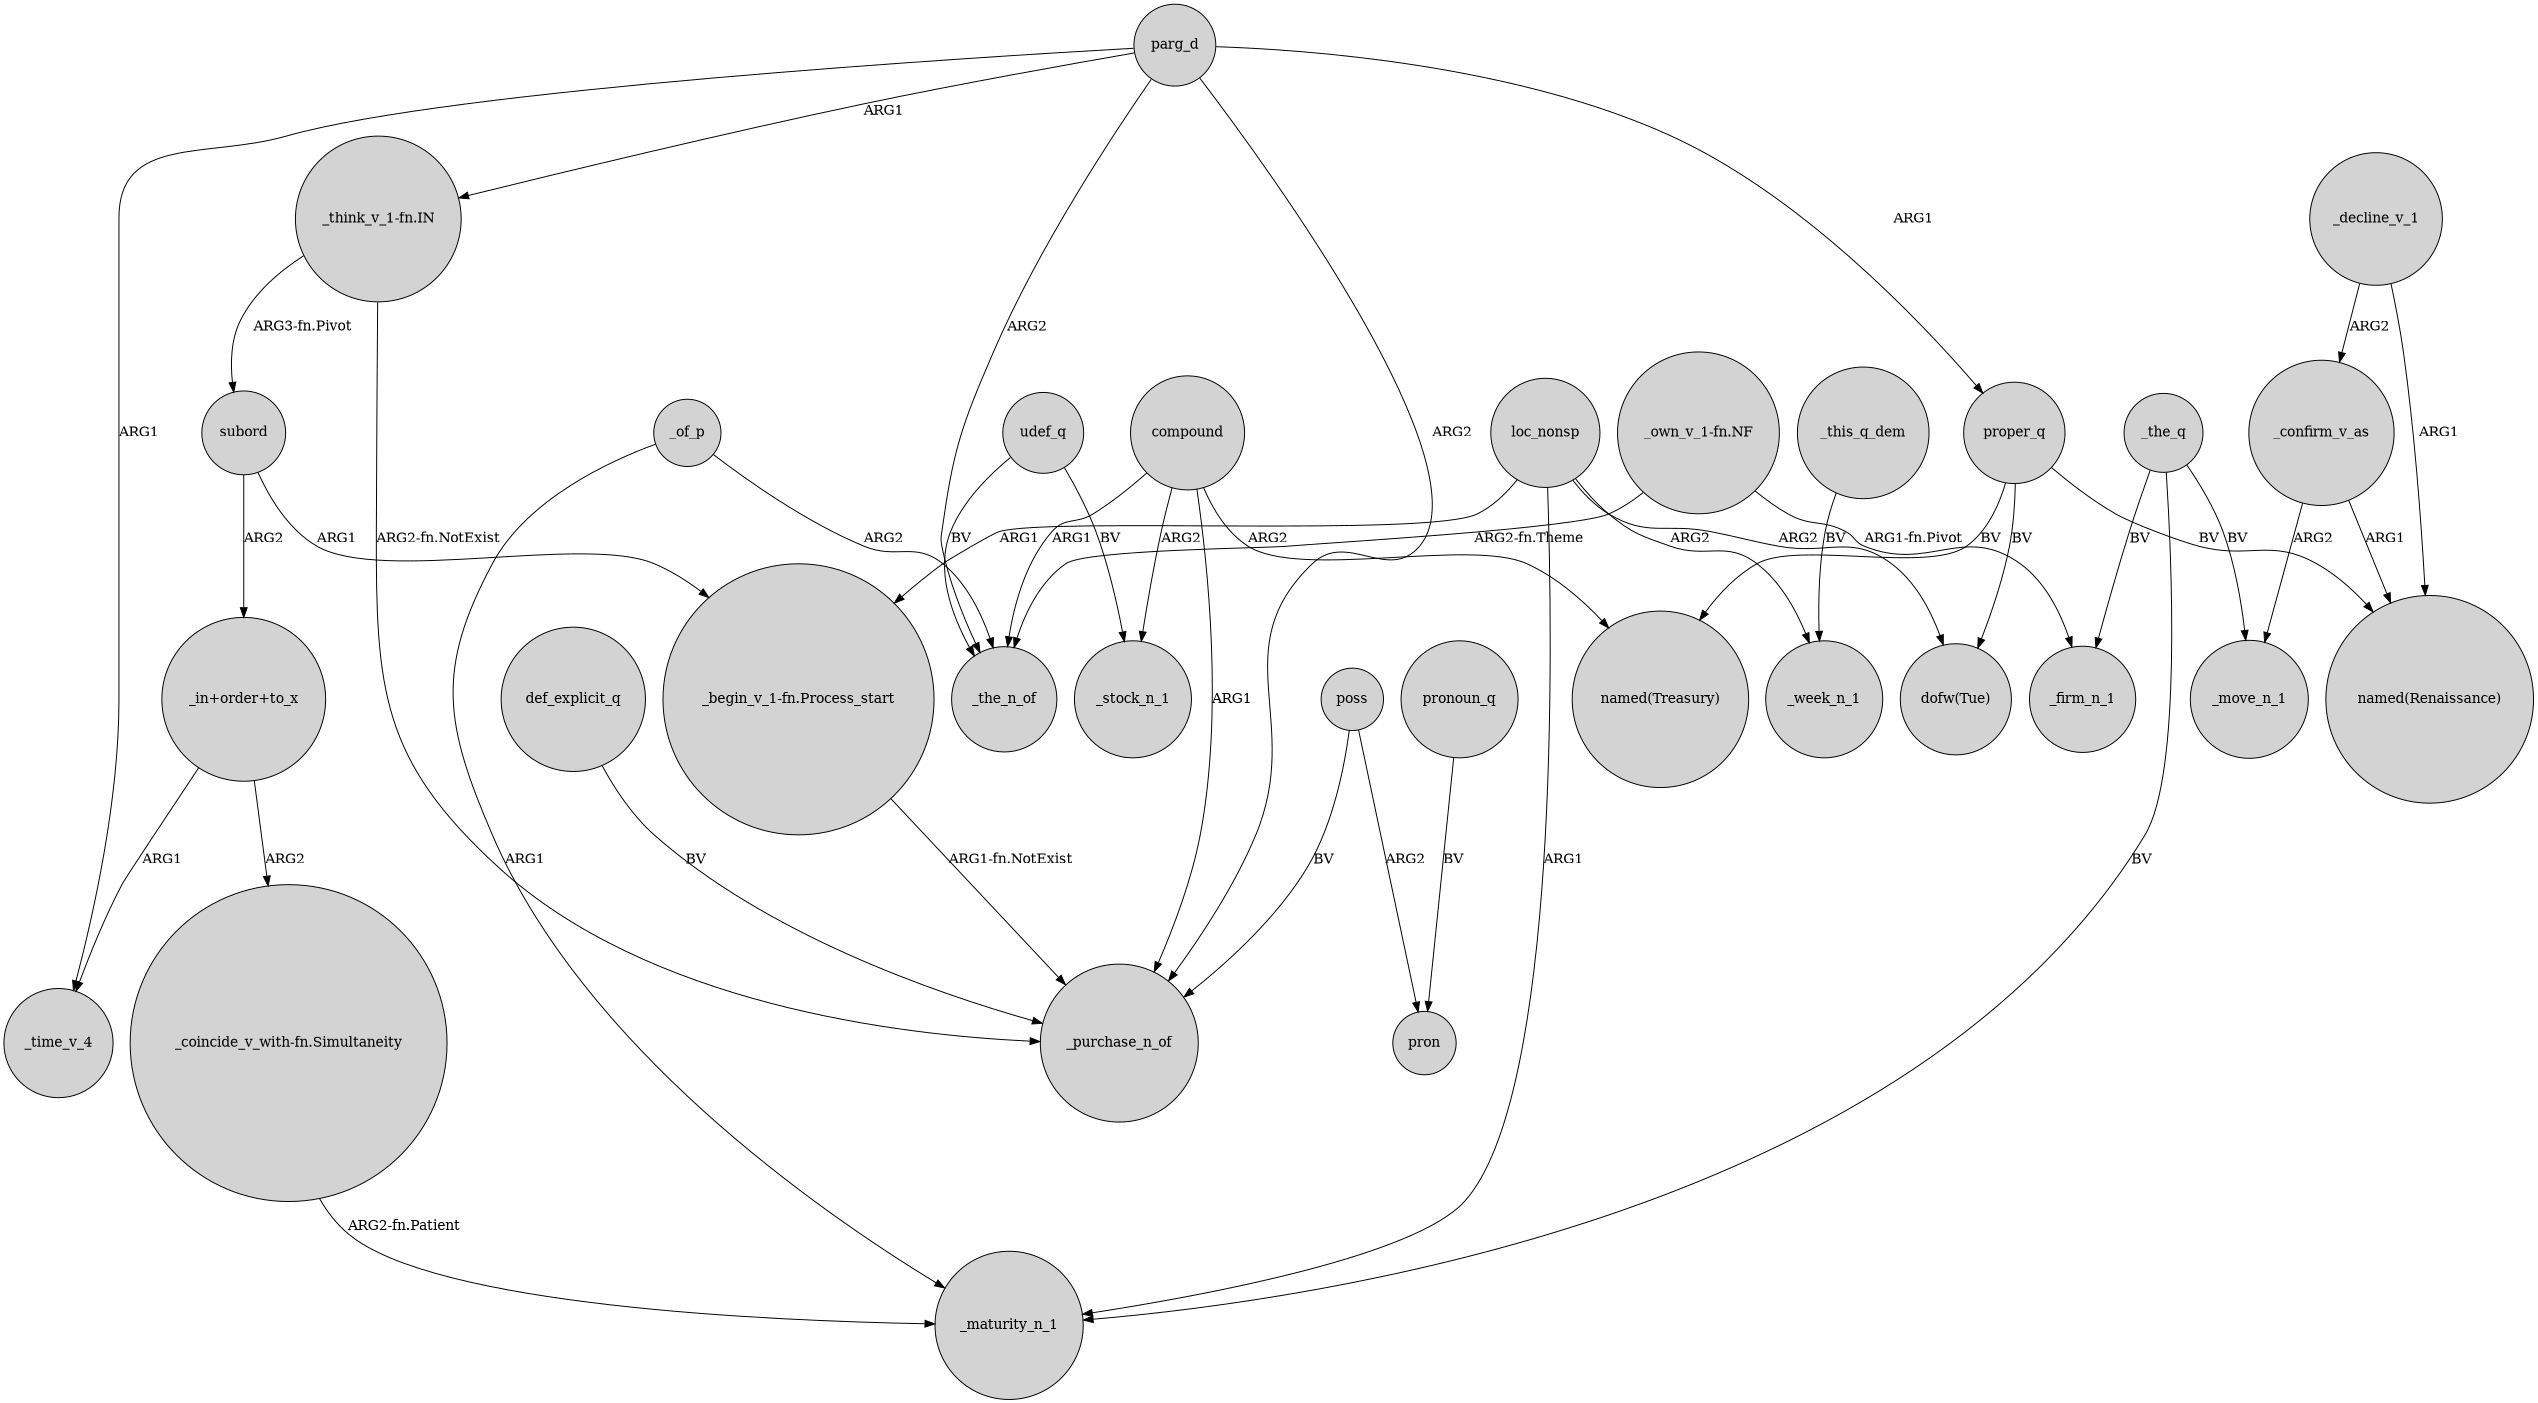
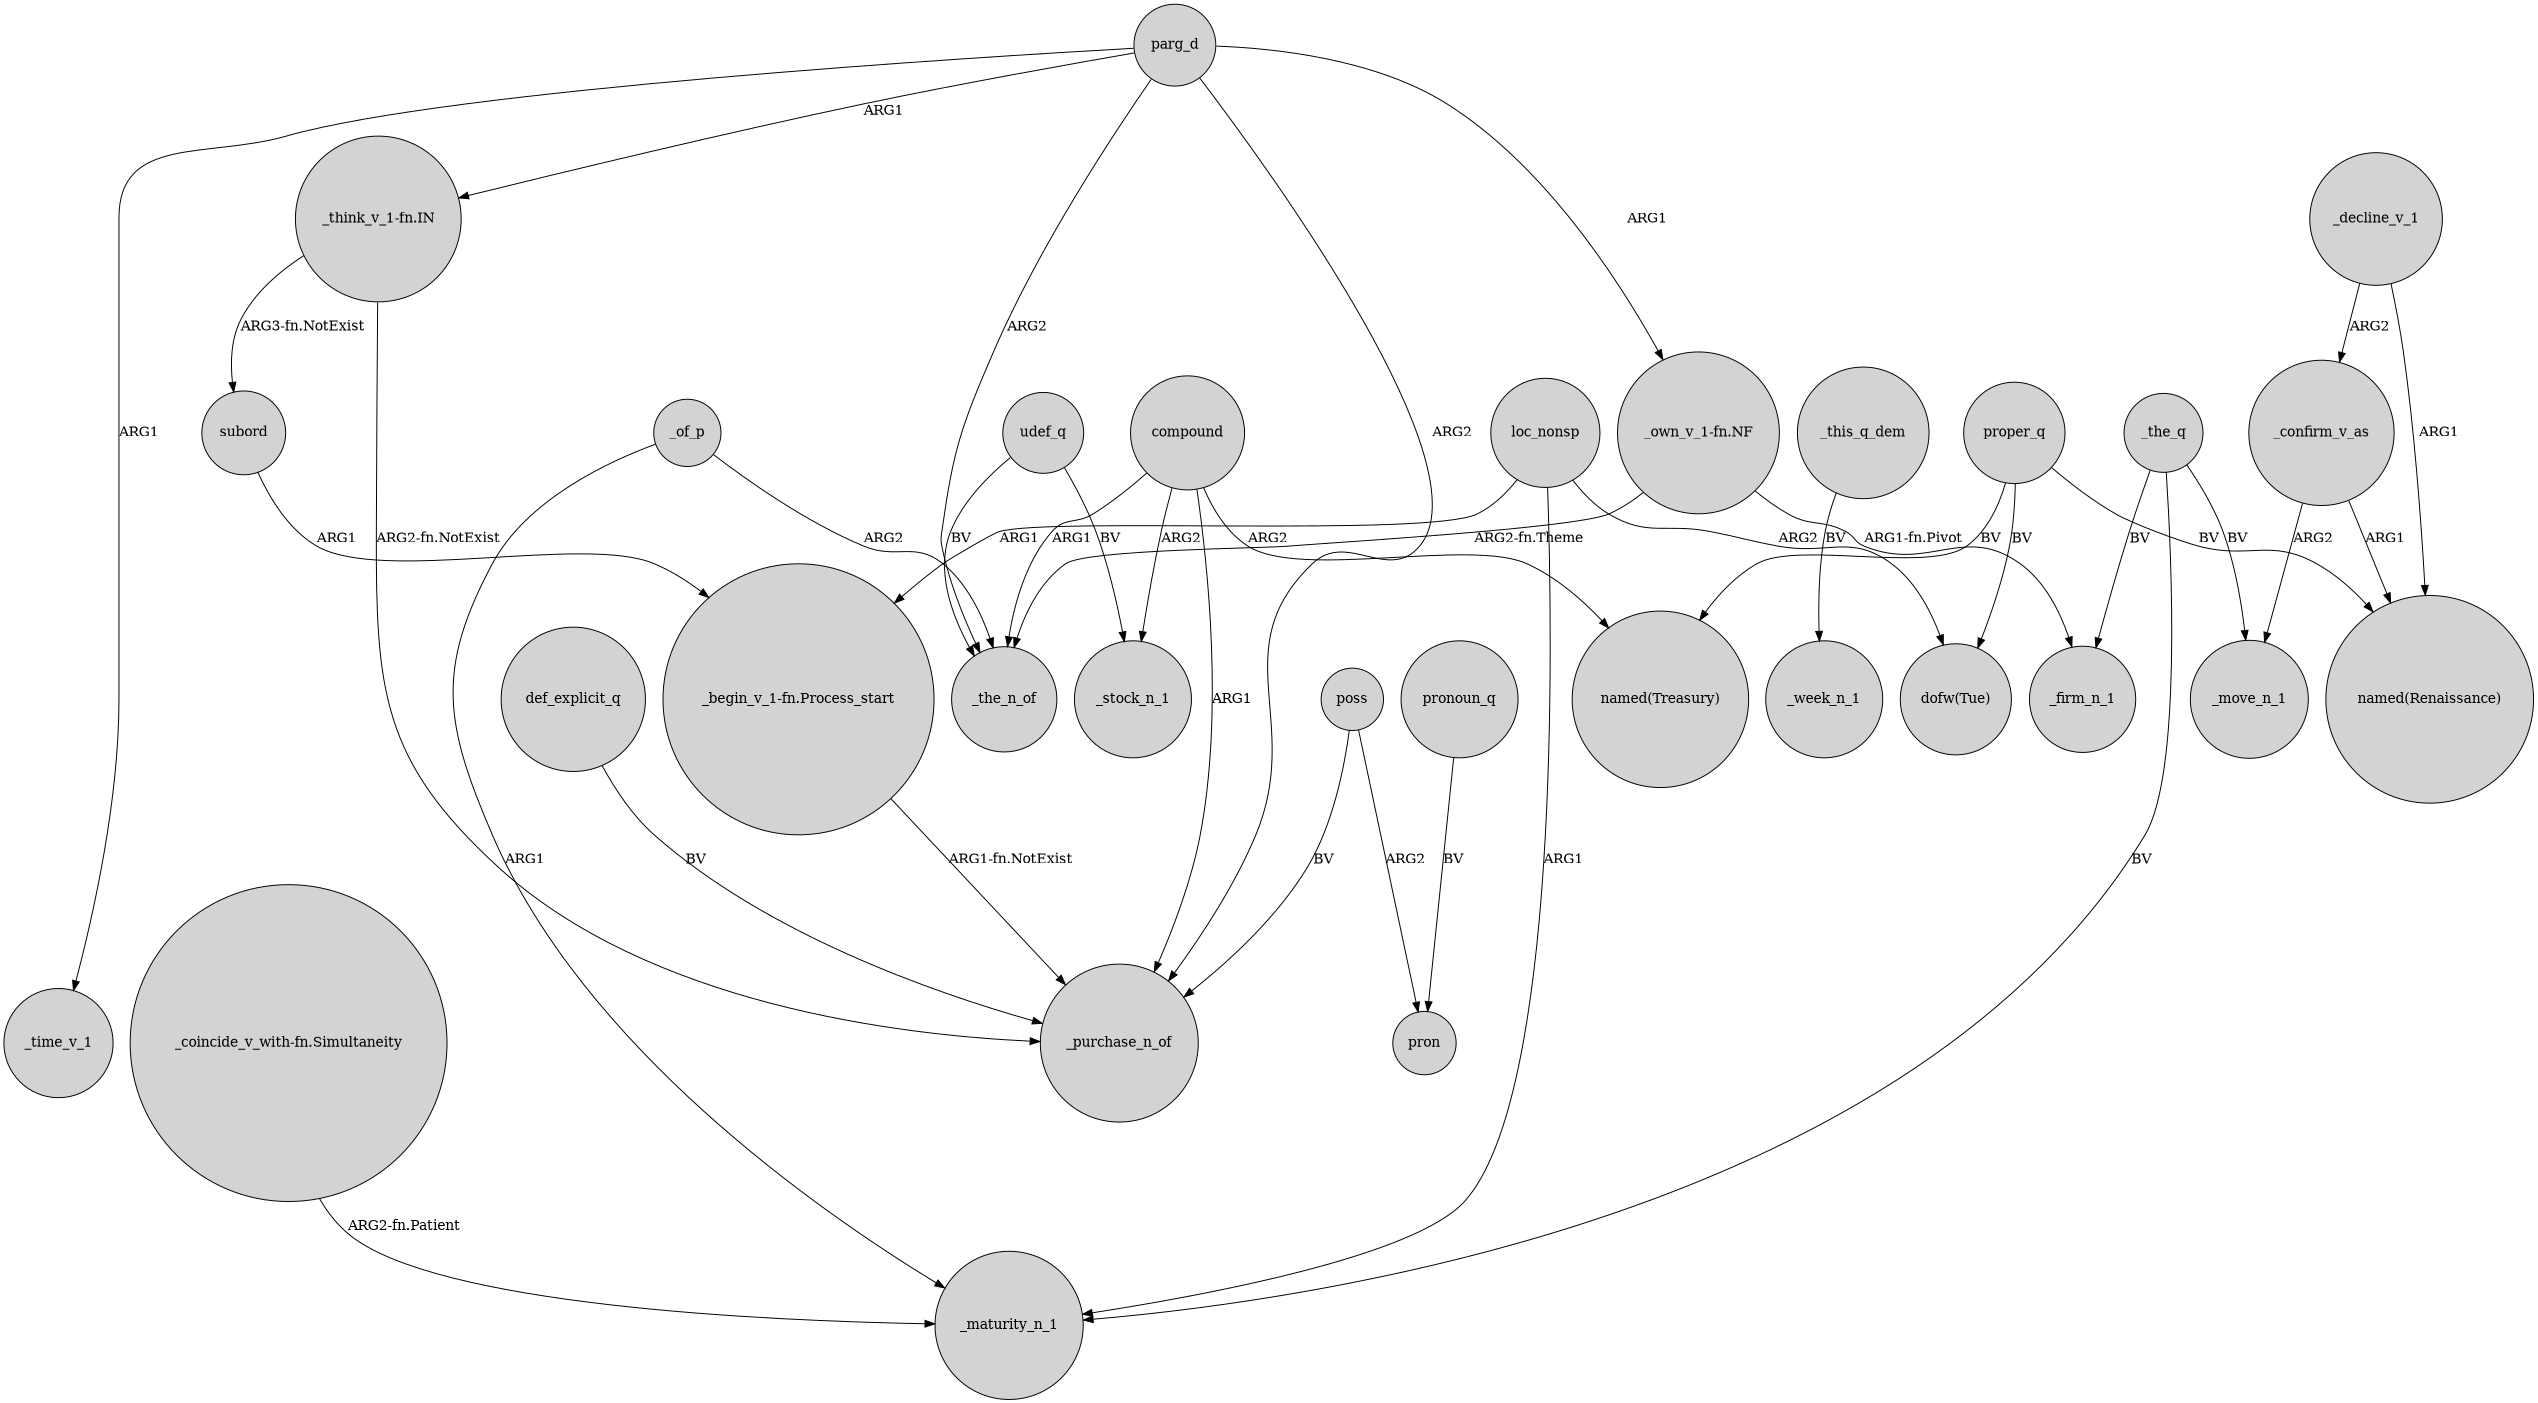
(1639, 123) -> (1483, 130)
(303, 327) -> (303, 327)
(1699, 551) -> none
(244, 699) -> none
(59, 1043) -> (59, 1043)
